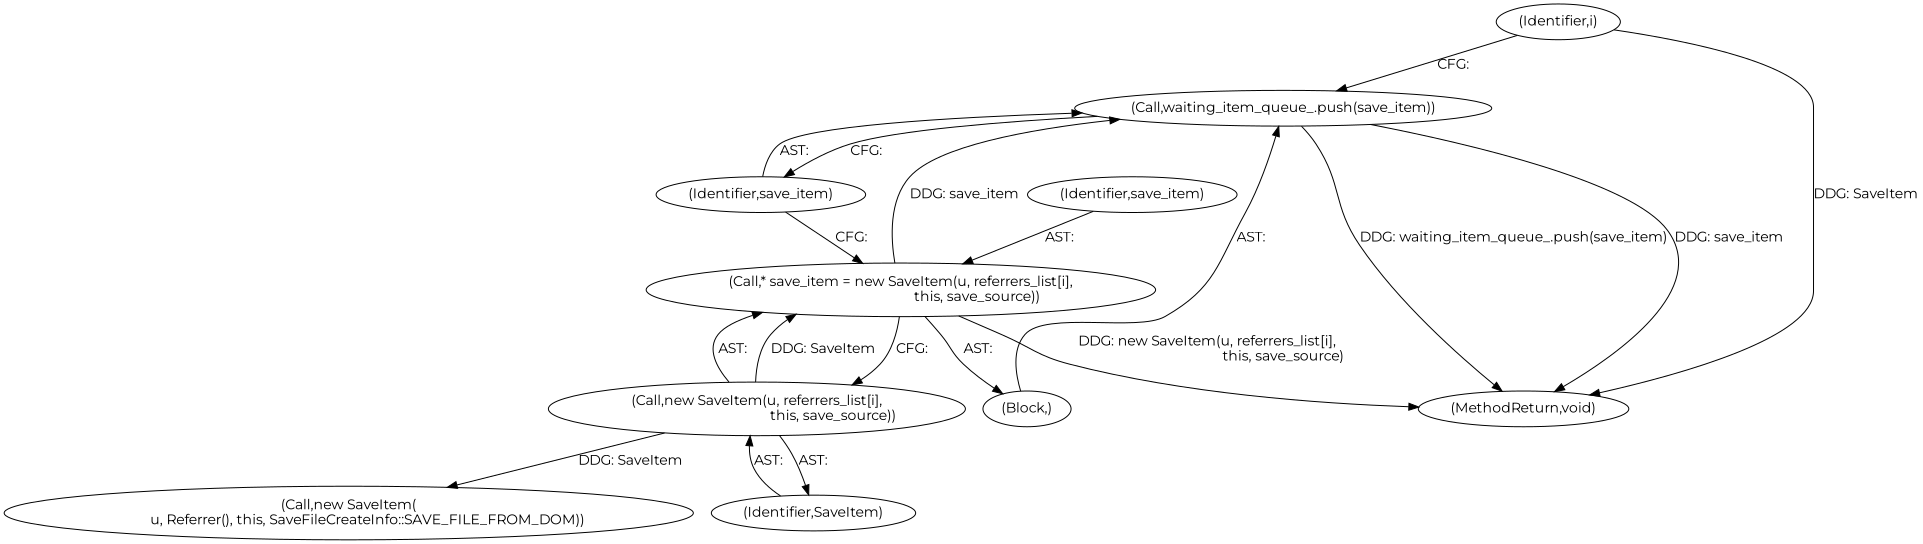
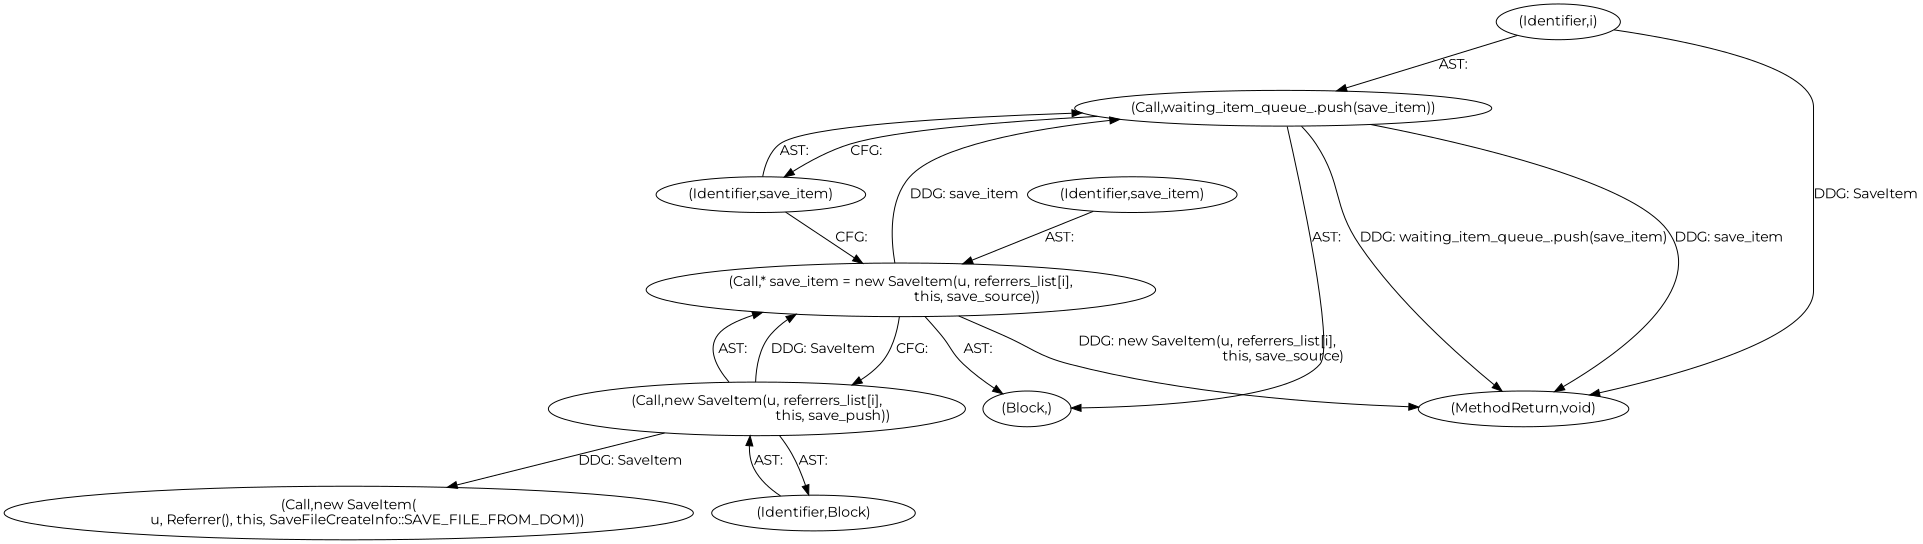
(1456, 65) -> (1456, 65)
(1171, 313) -> (1318, 366)
(757, 409) -> (757, 409)
(814, 513) -> (814, 513)
